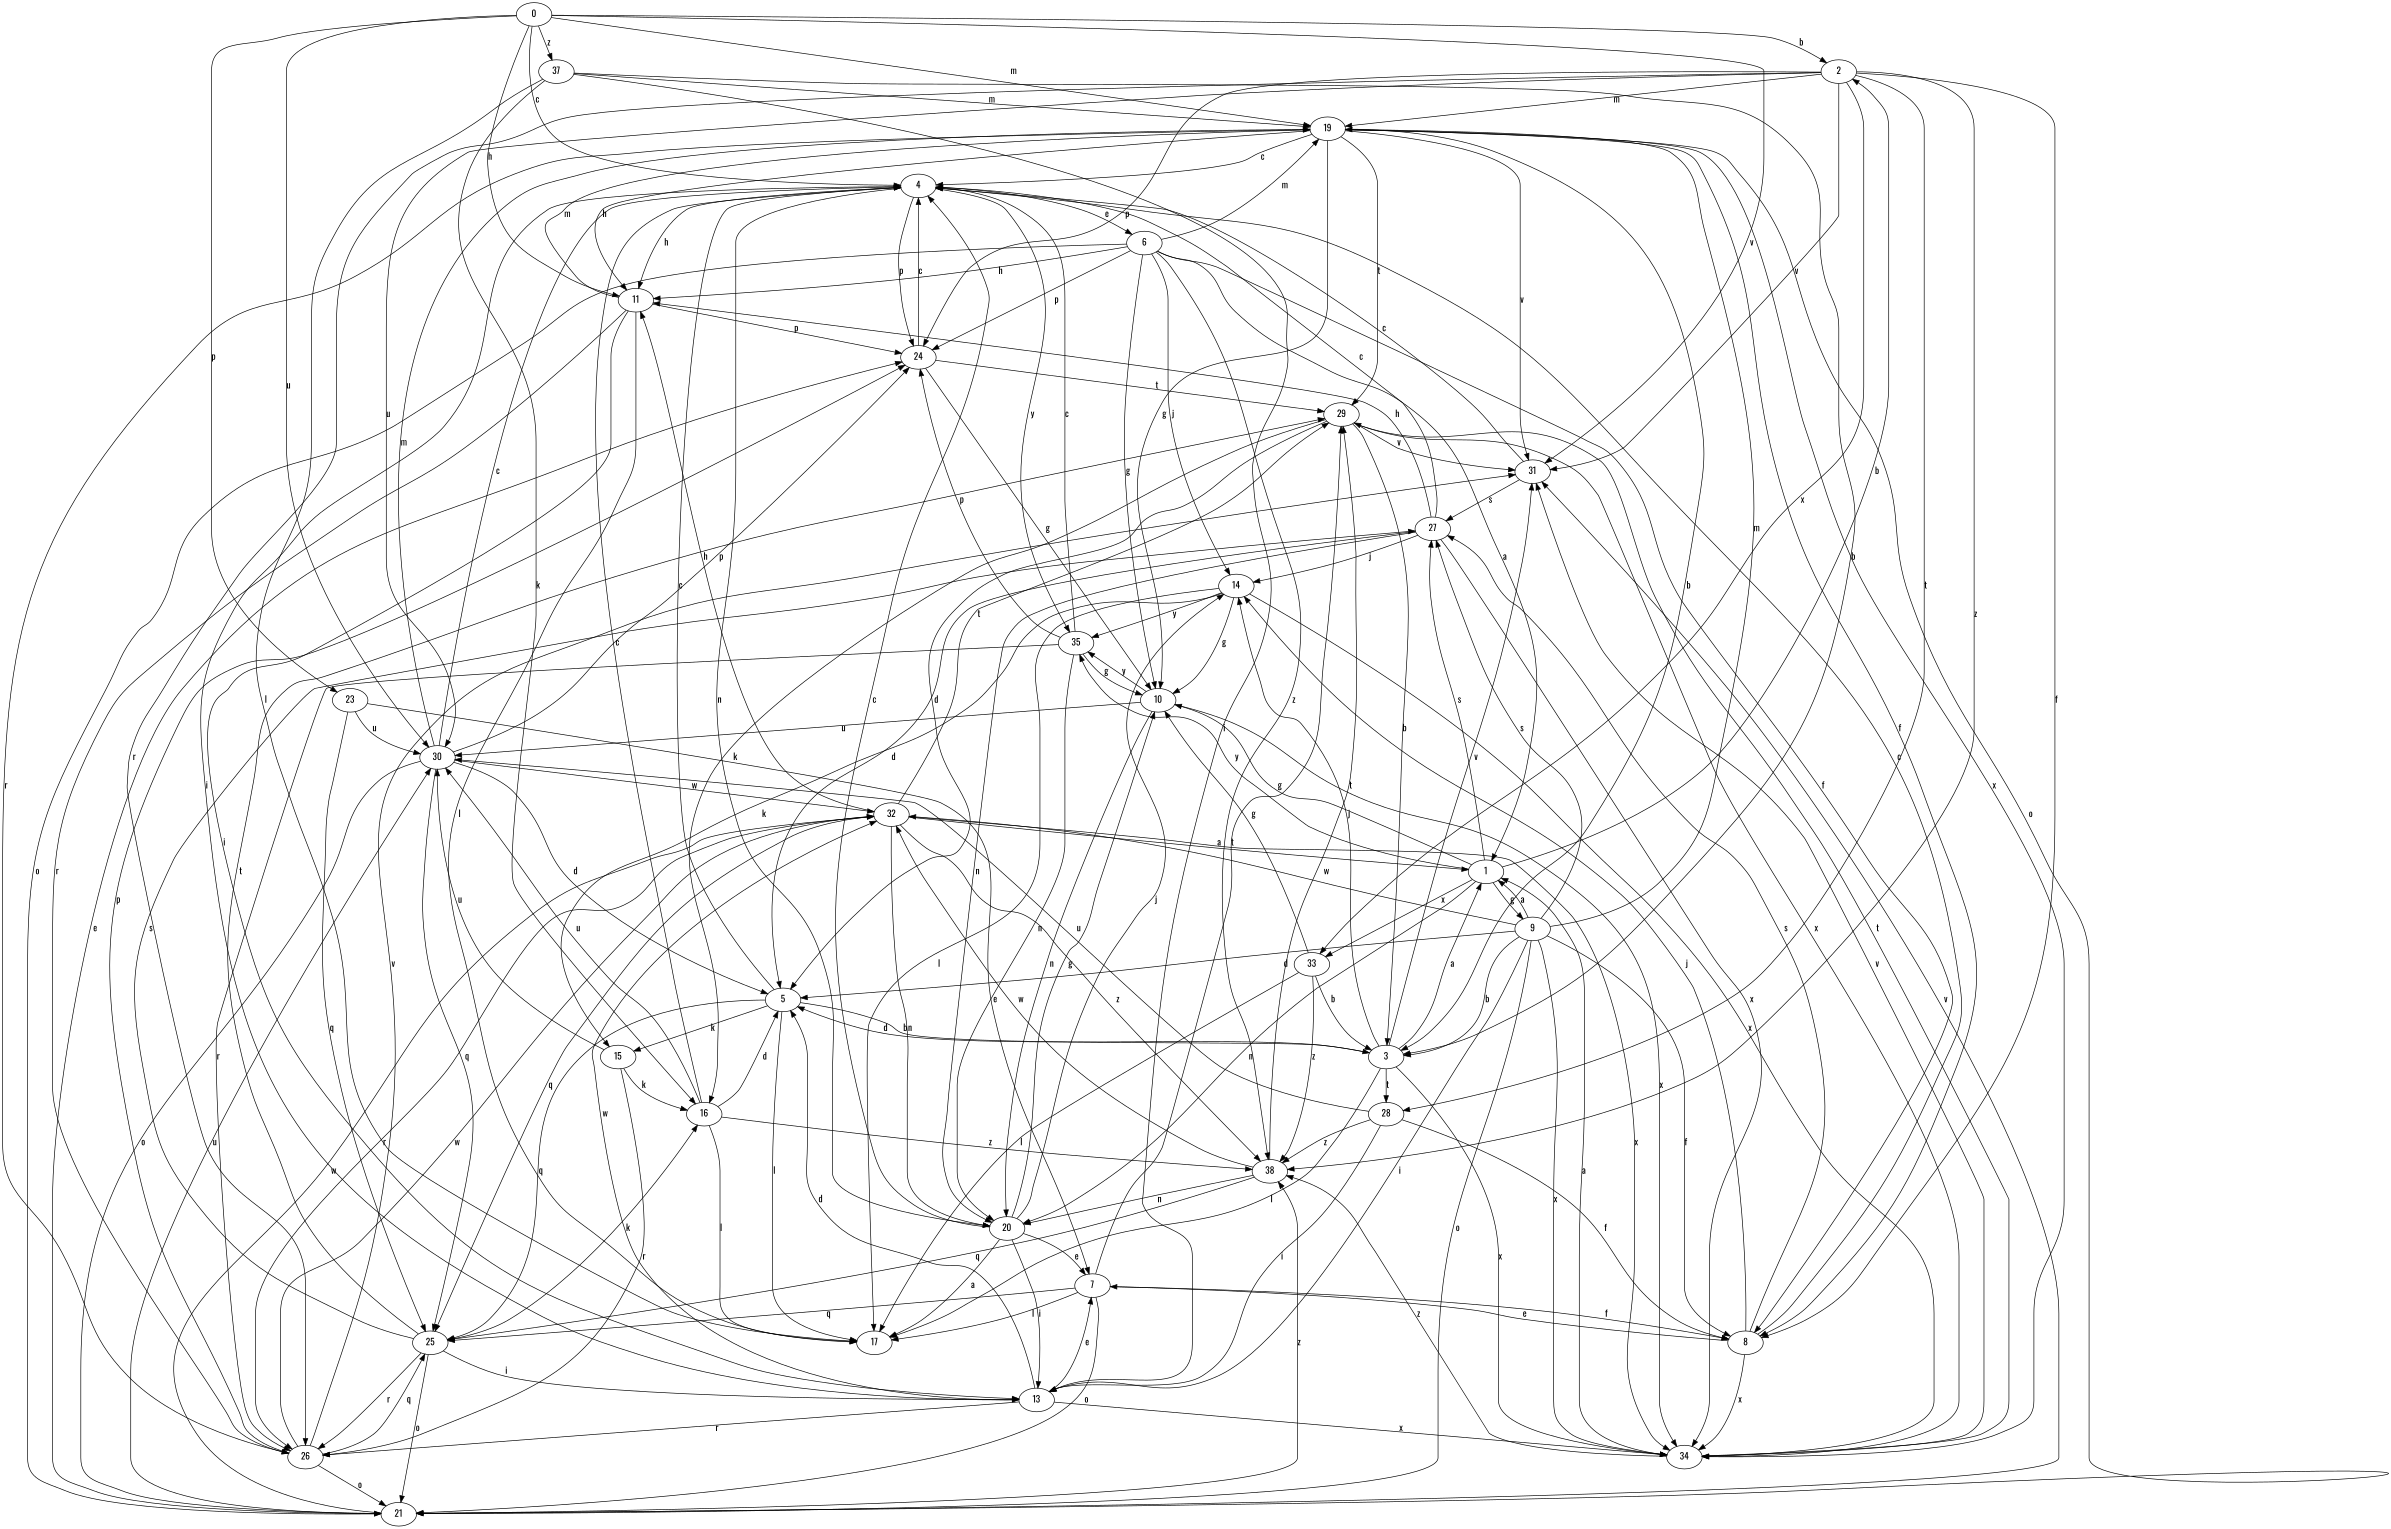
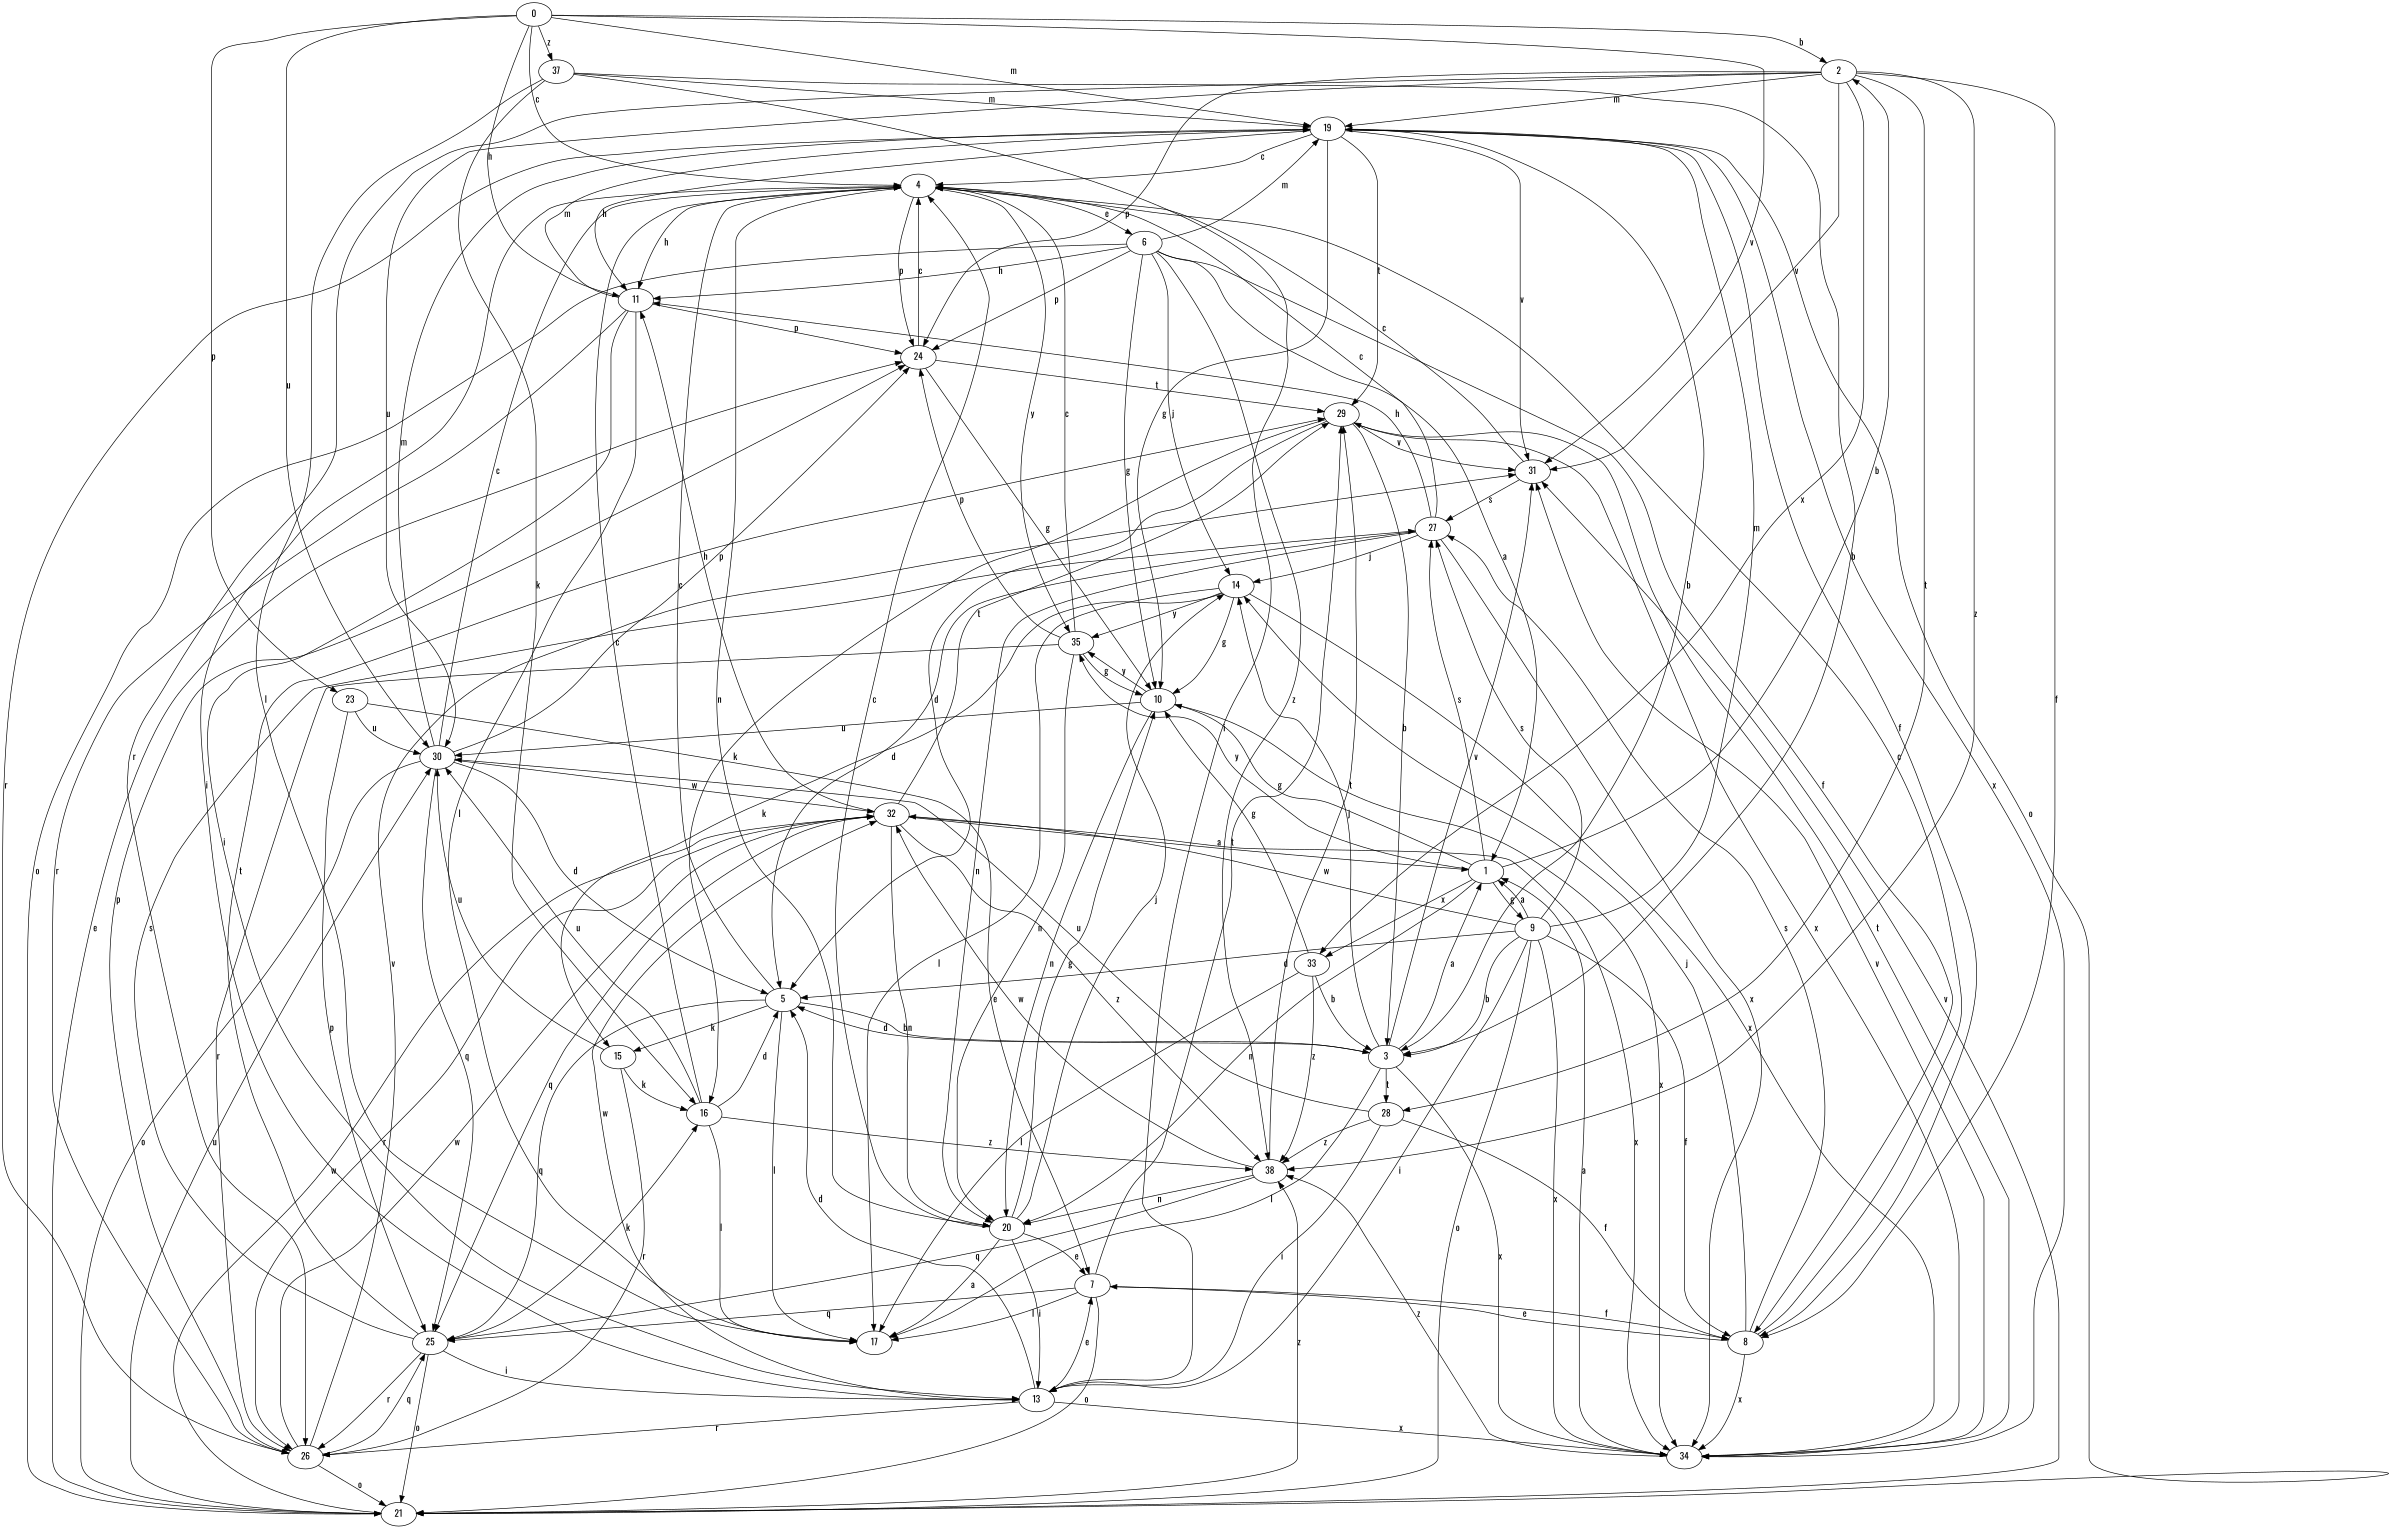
(332, 1028) -> (332, 1028)
